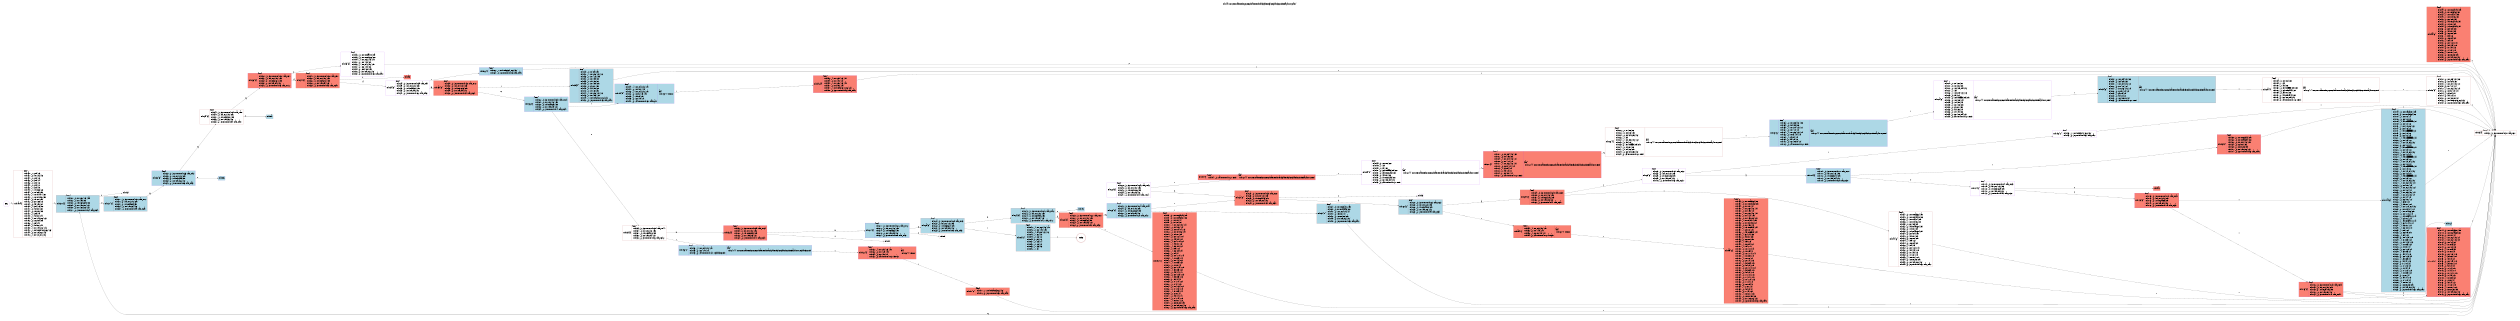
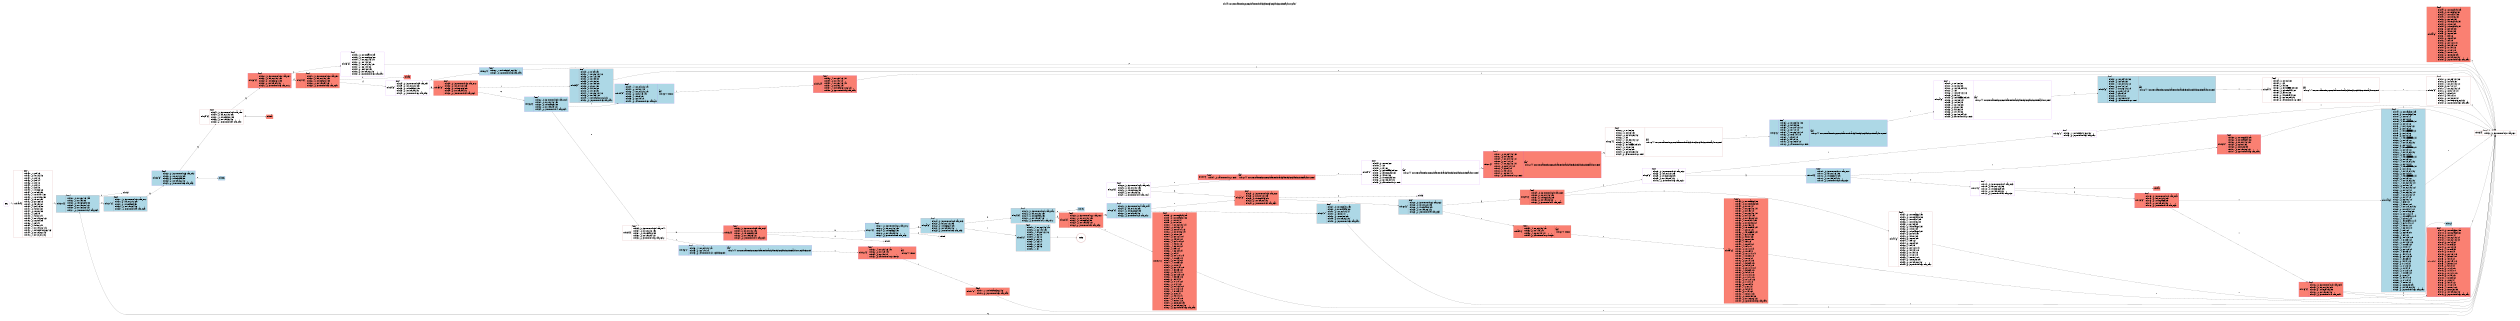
(270, 117) -> (270, 117)
